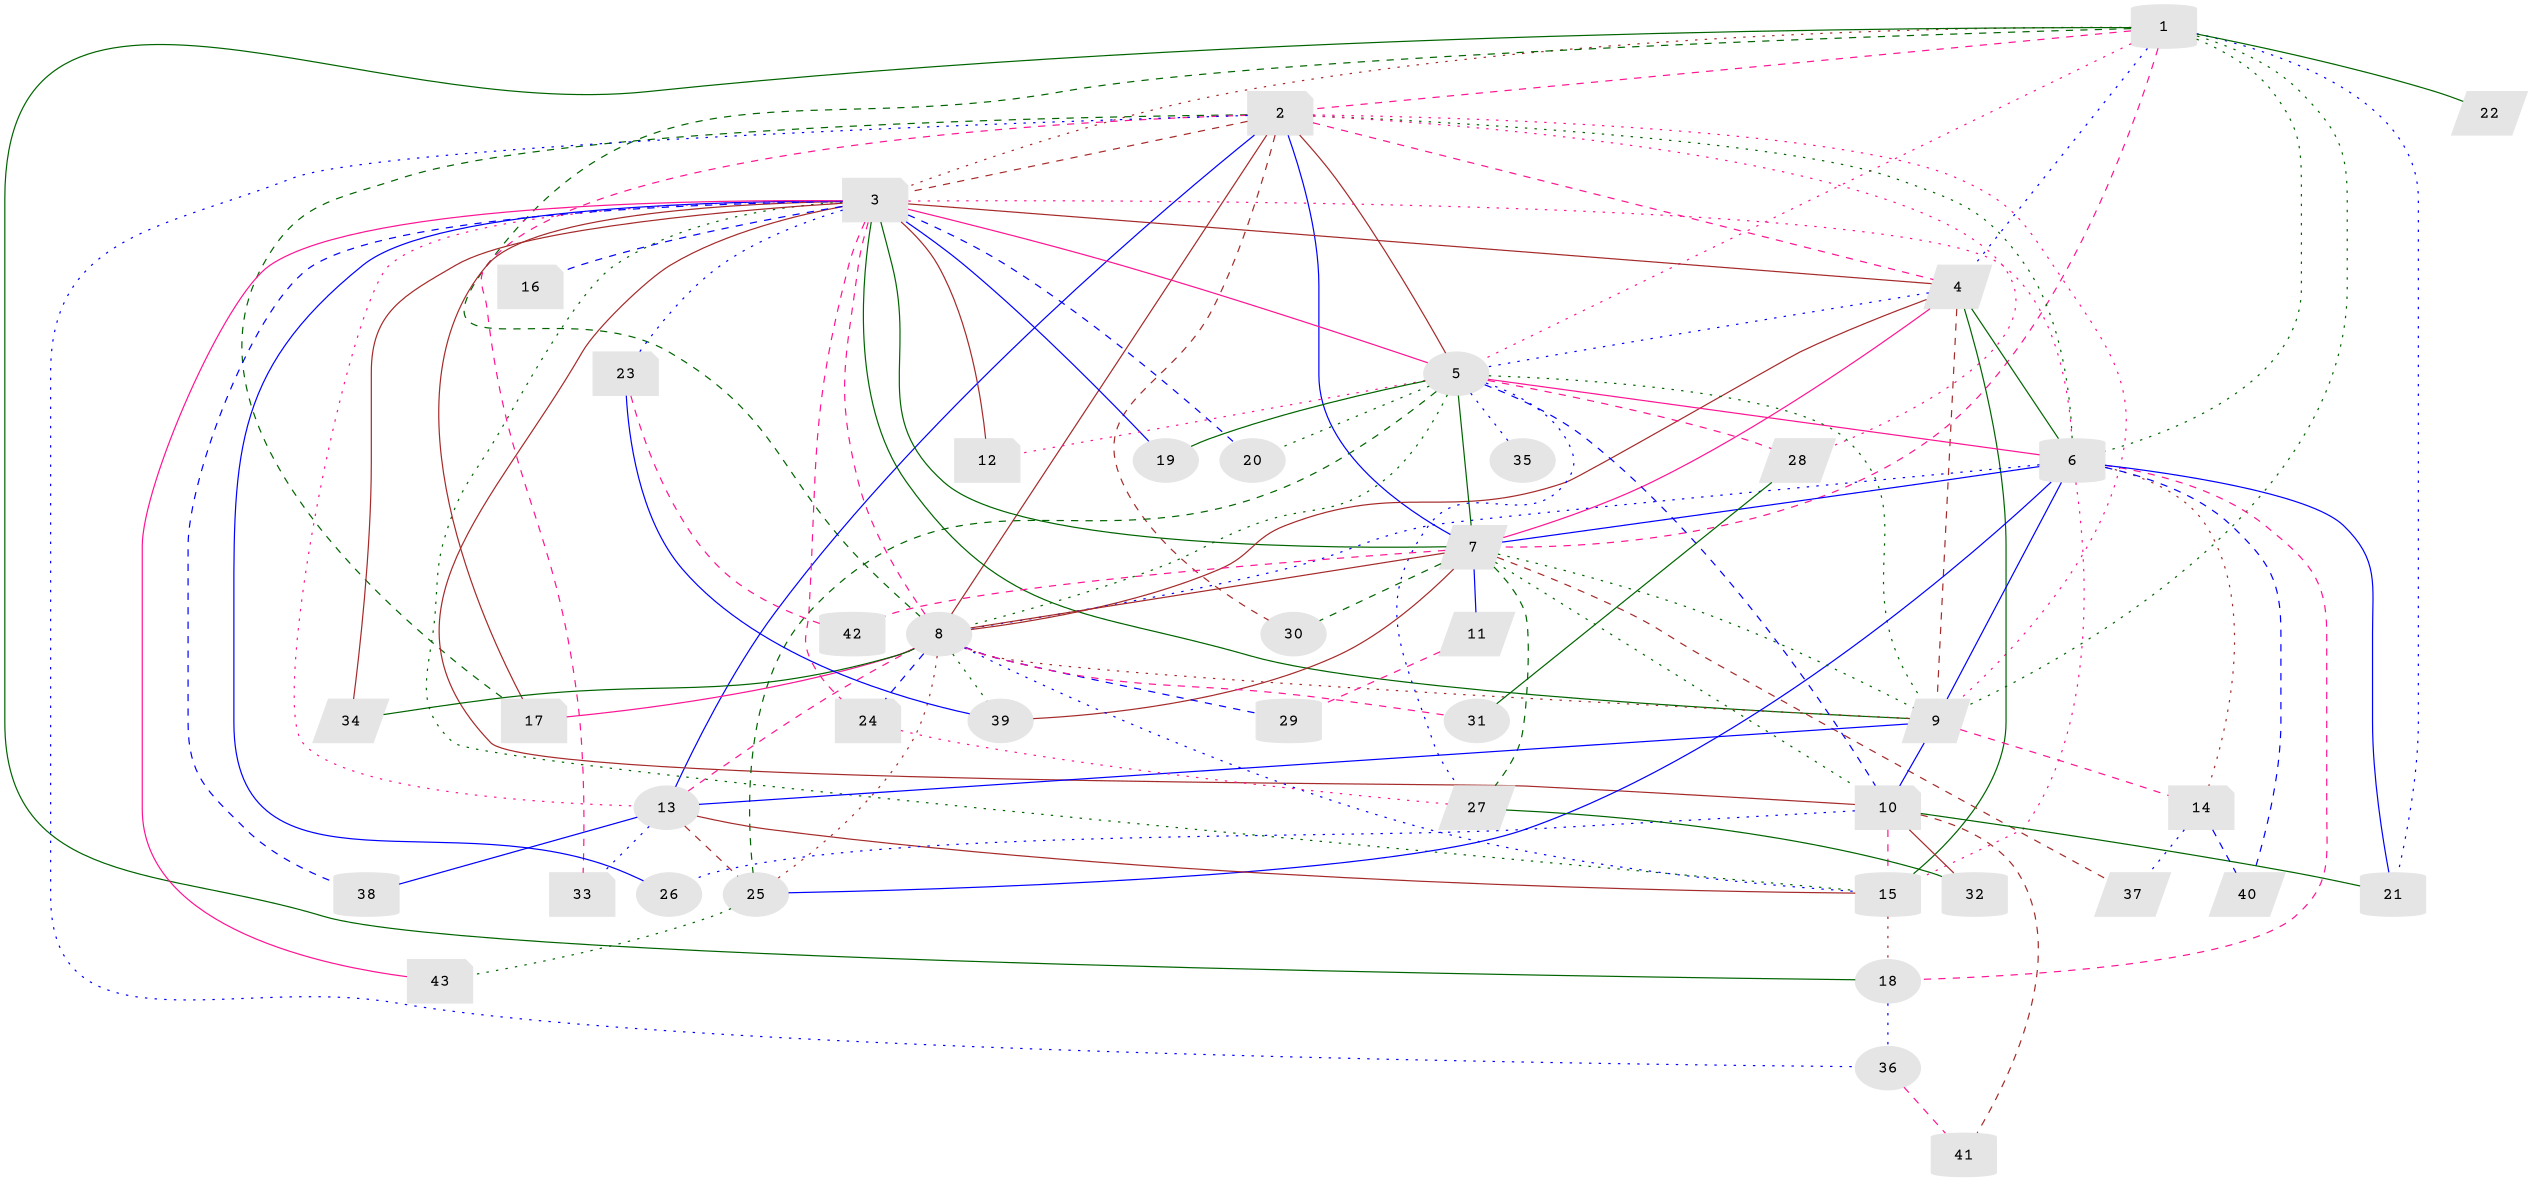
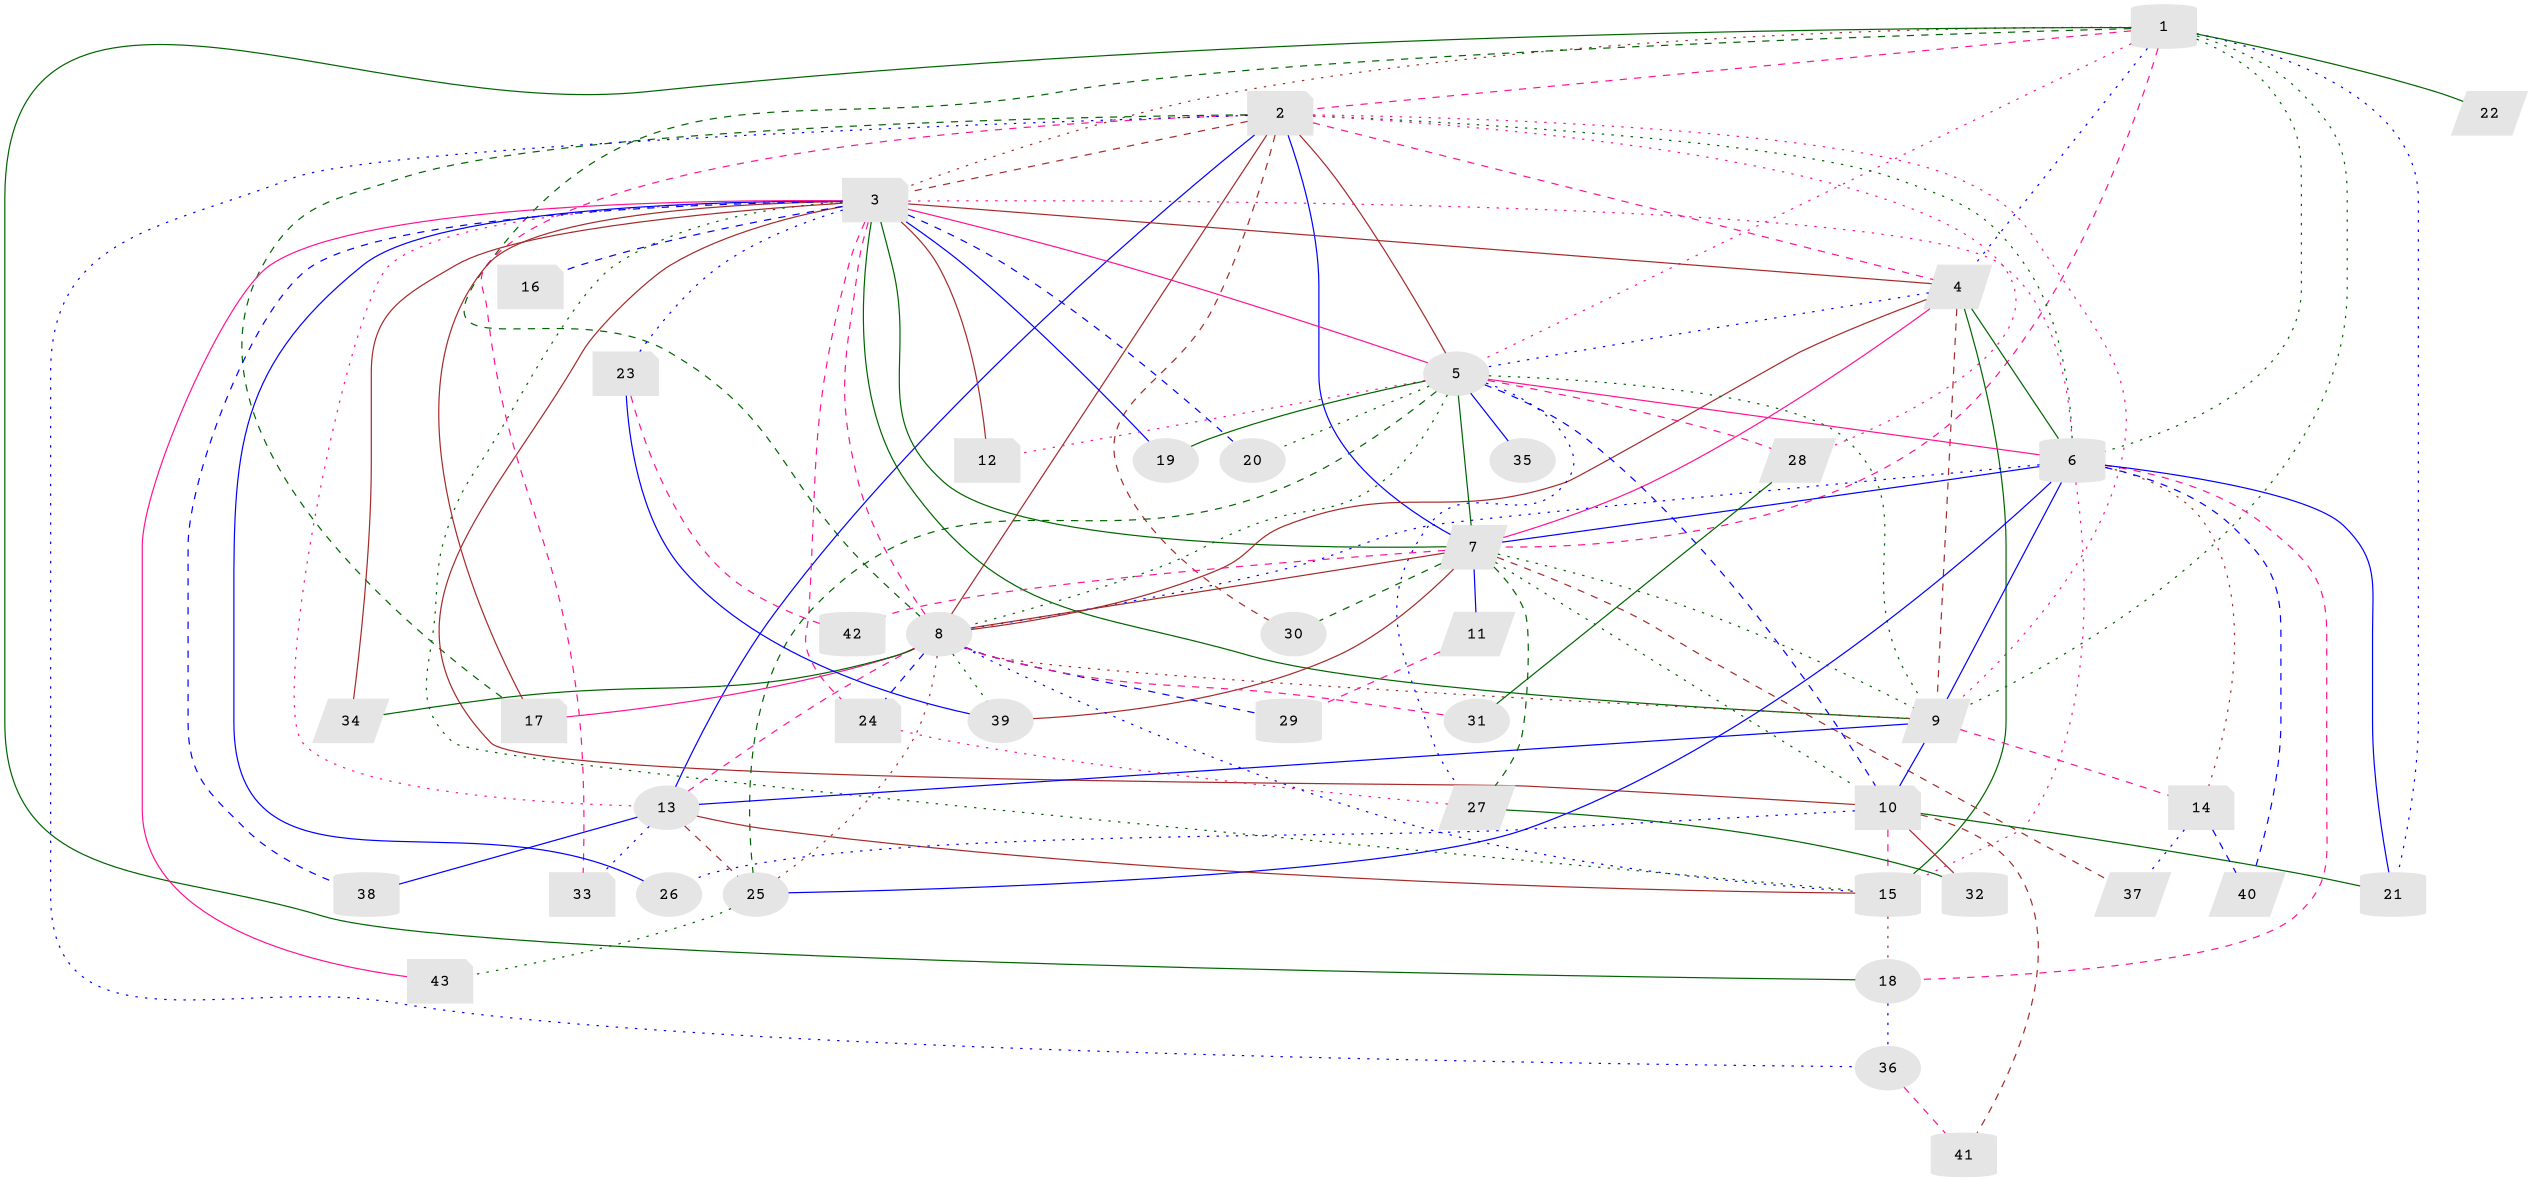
(1489, 417) -> (1489, 417)
